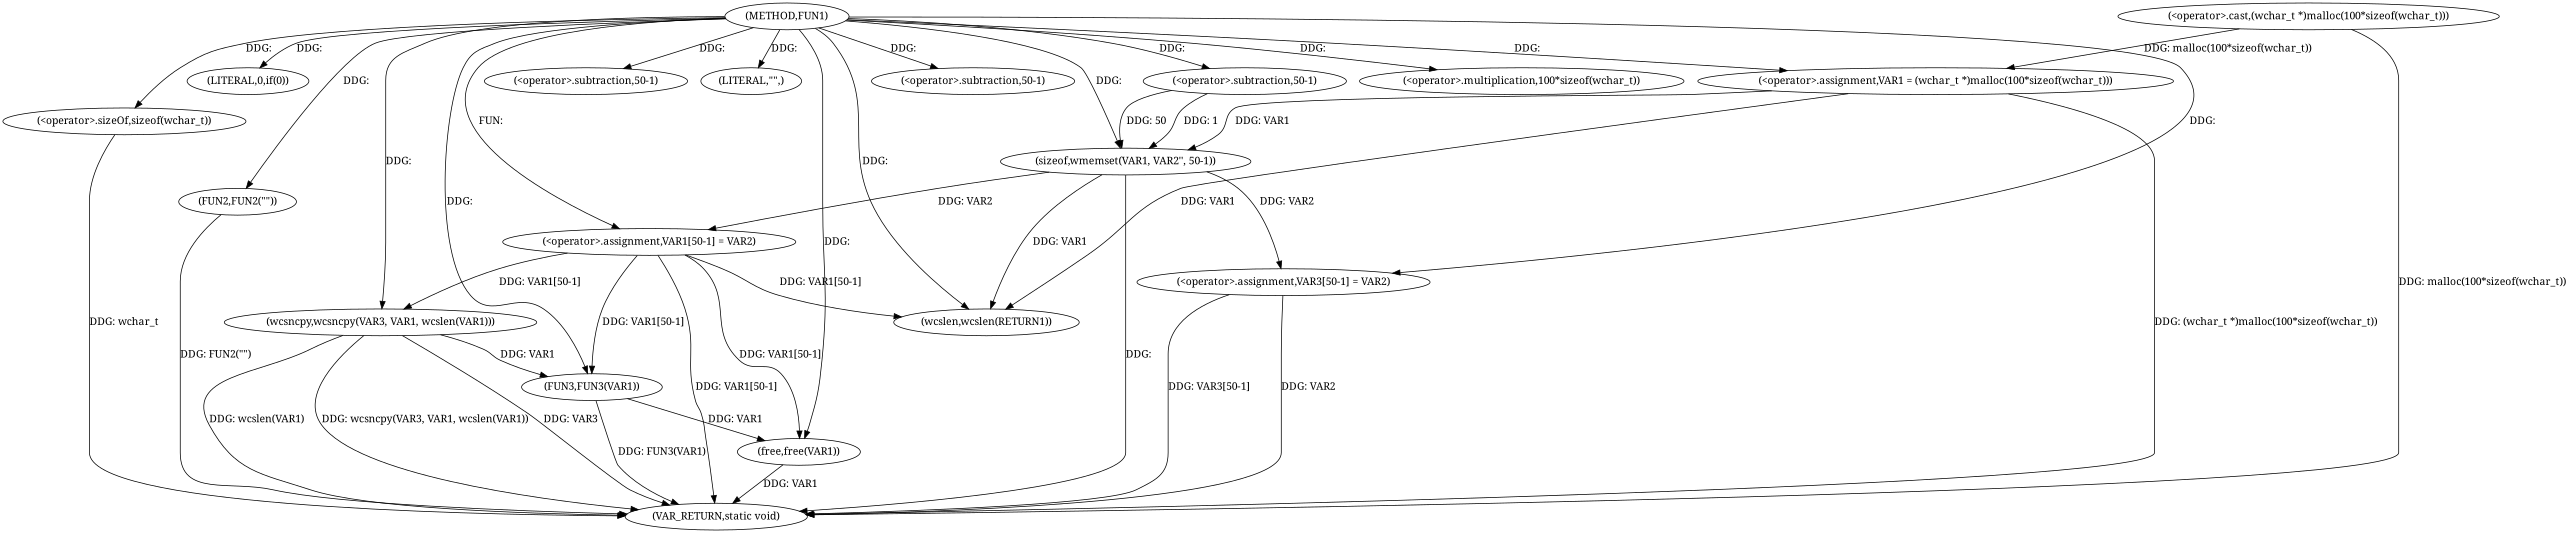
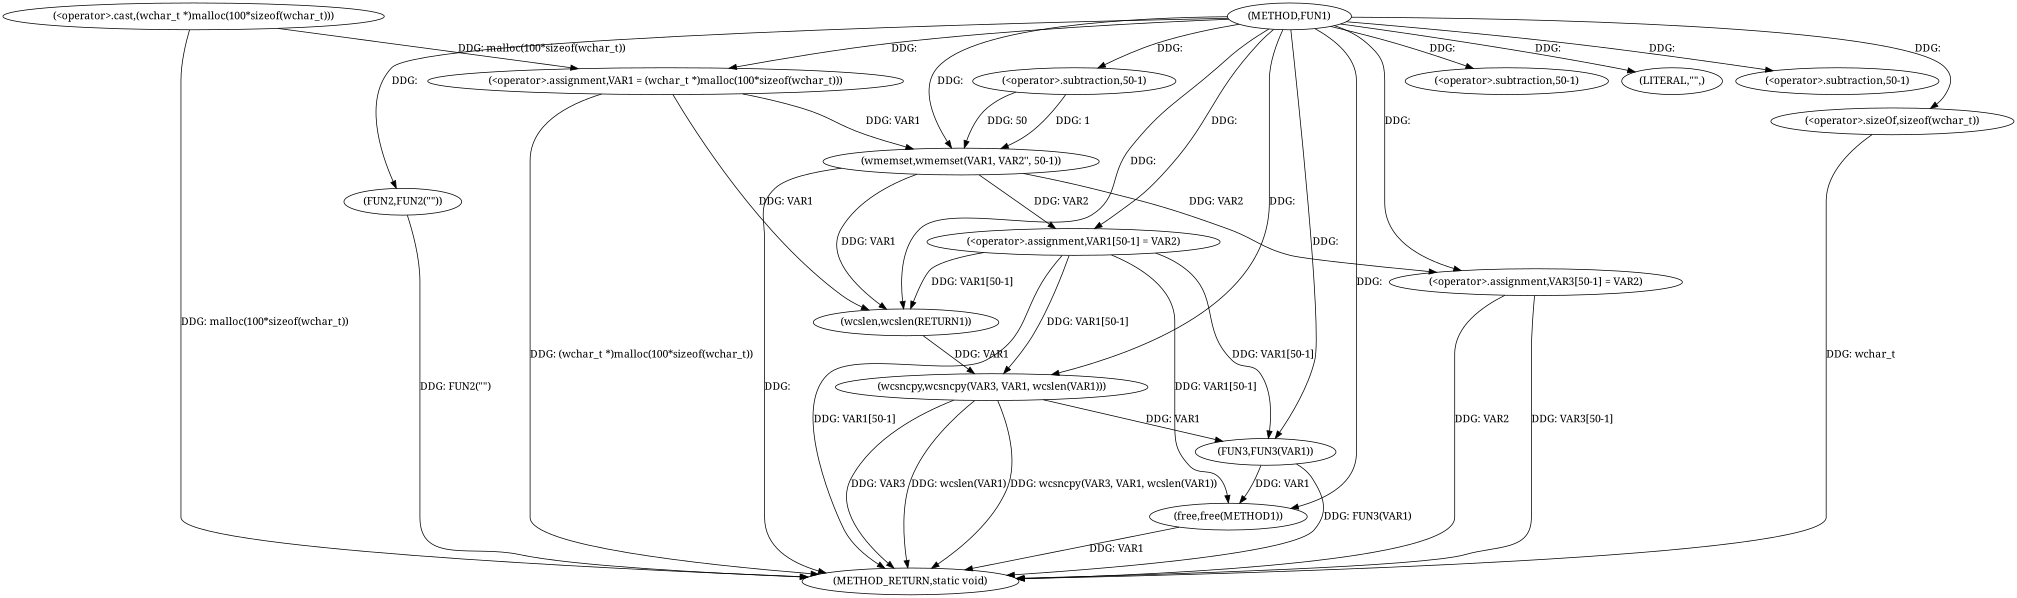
(248, 81) -> none
(1522, 81) -> none
(493, 121) -> (1226, 121)
(1126, 162) -> (961, 162)
none -> (946, 352)
(799, 452) -> (1228, 517)
(716, 517) -> (911, 581)
